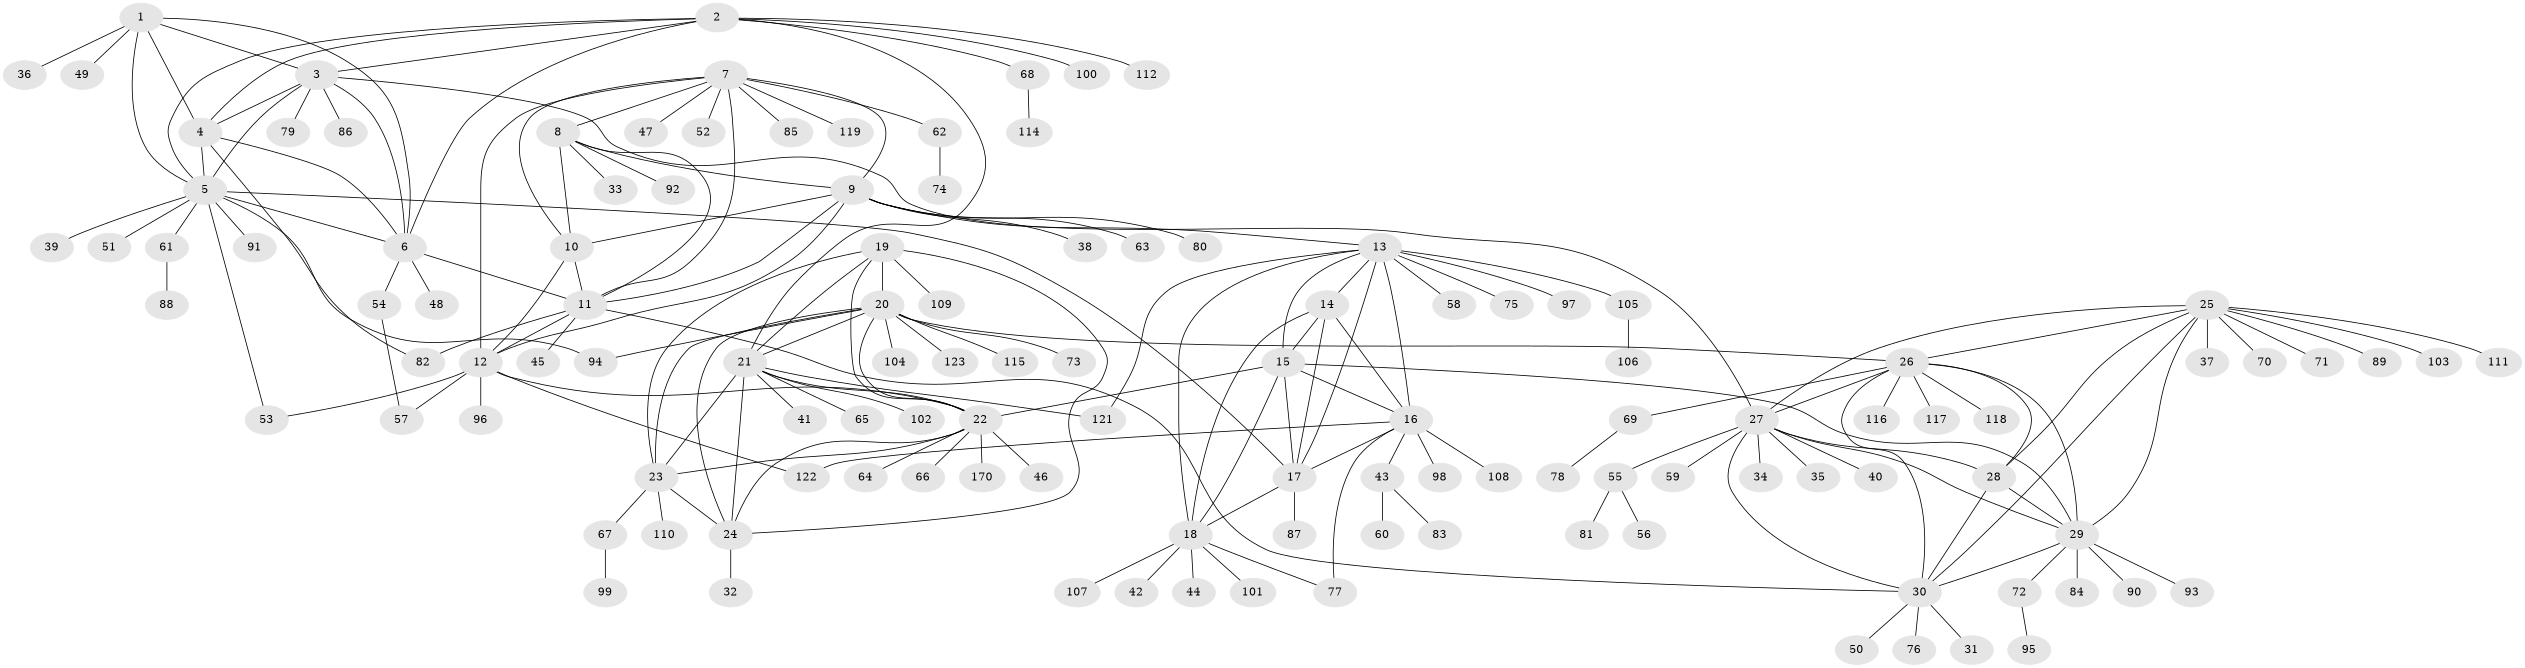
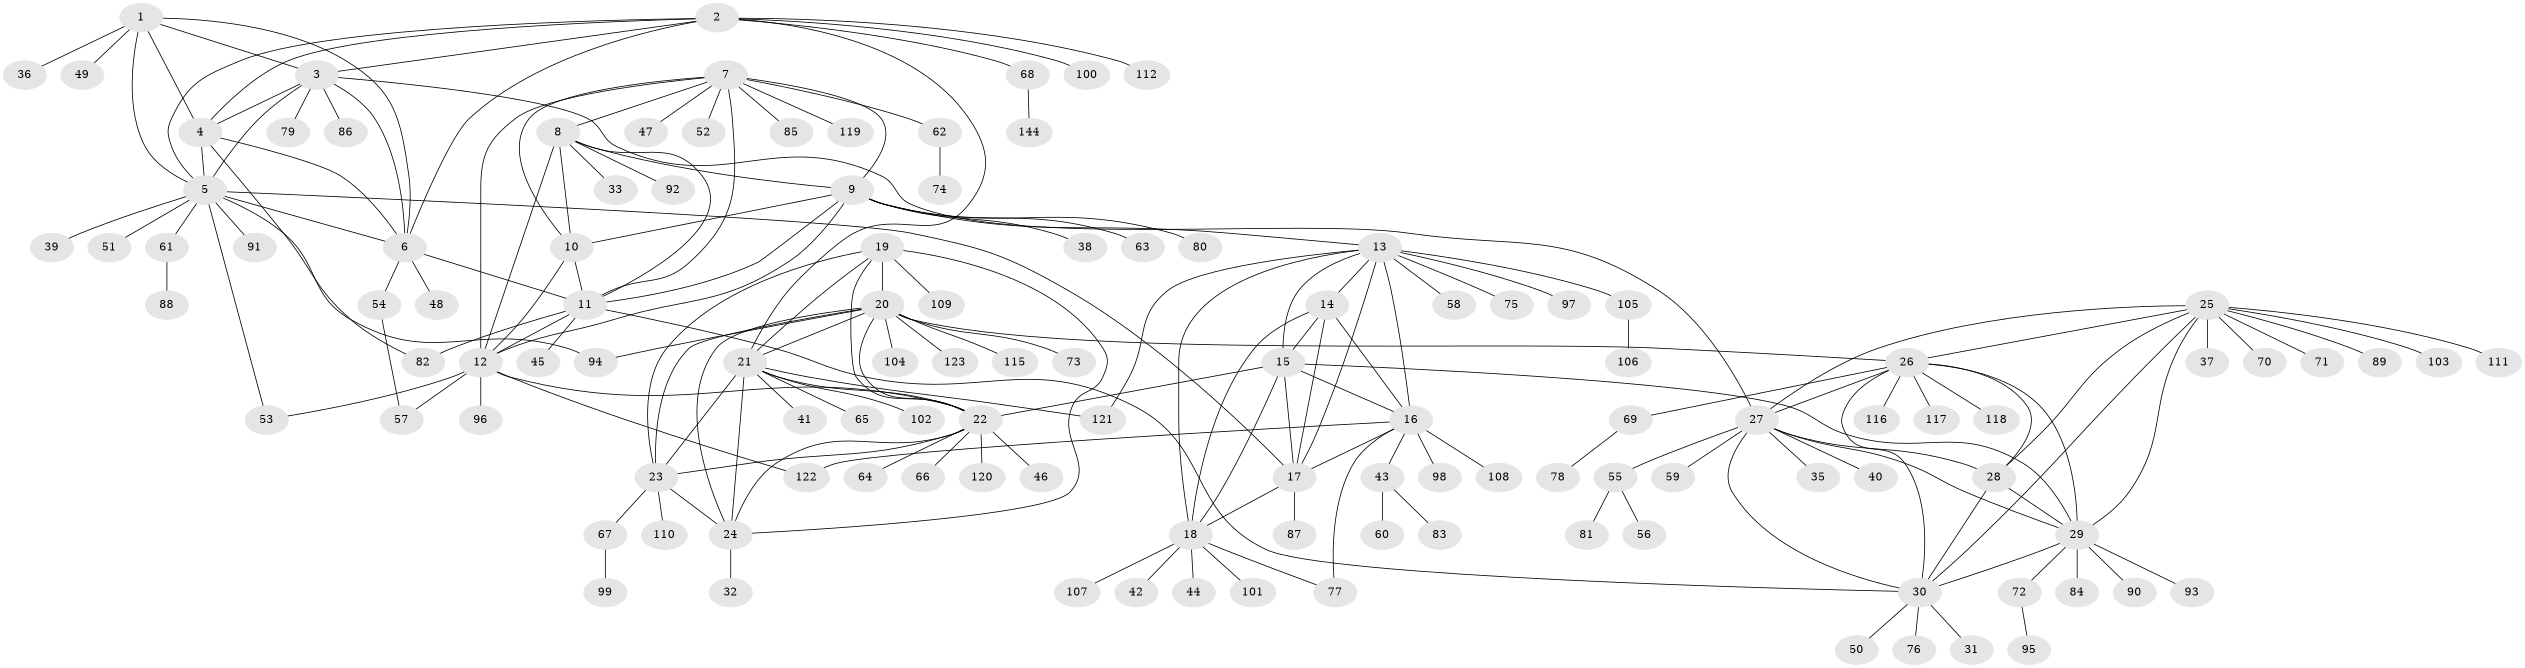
(1029, 133) -> (1029, 133)
none -> (520, 248)
(982, 478) -> (982, 478)
(1761, 478) -> none
